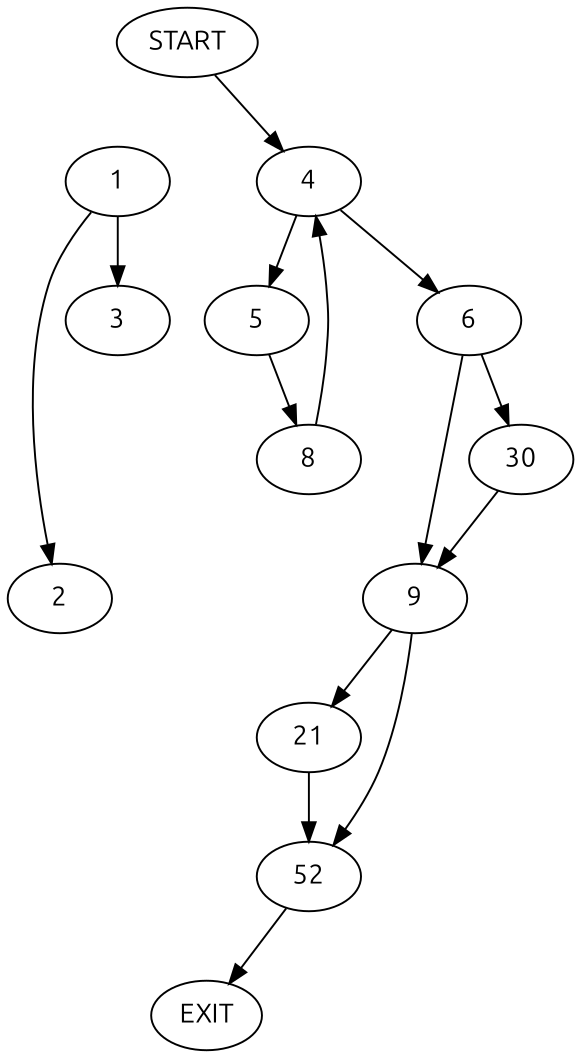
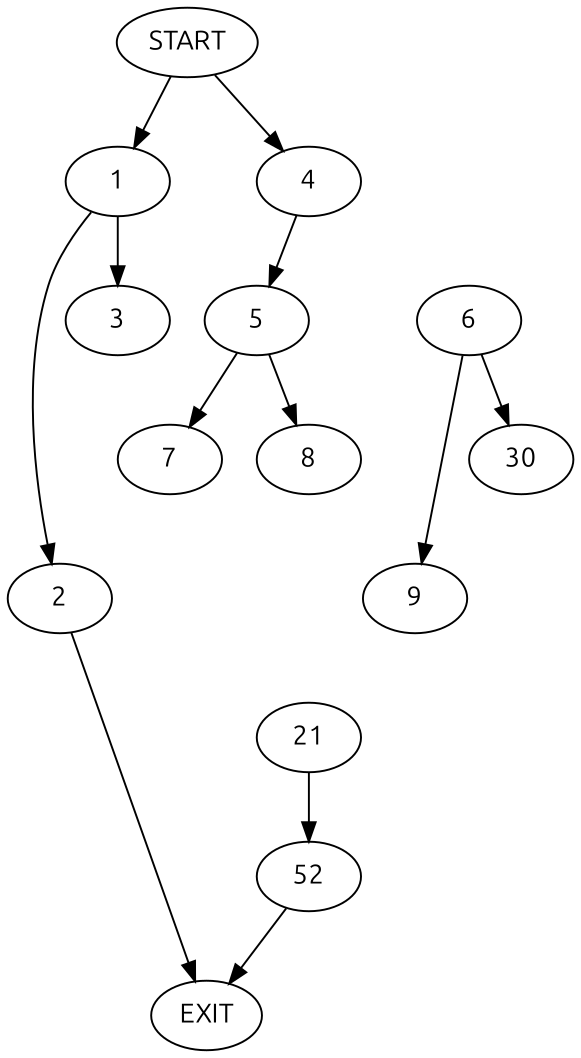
none -> (157, 103)
(382, 245) -> none
(328, 330) -> none
none -> (170, 459)
(474, 521) -> none
(368, 660) -> none
(391, 736) -> none
none -> (130, 798)
